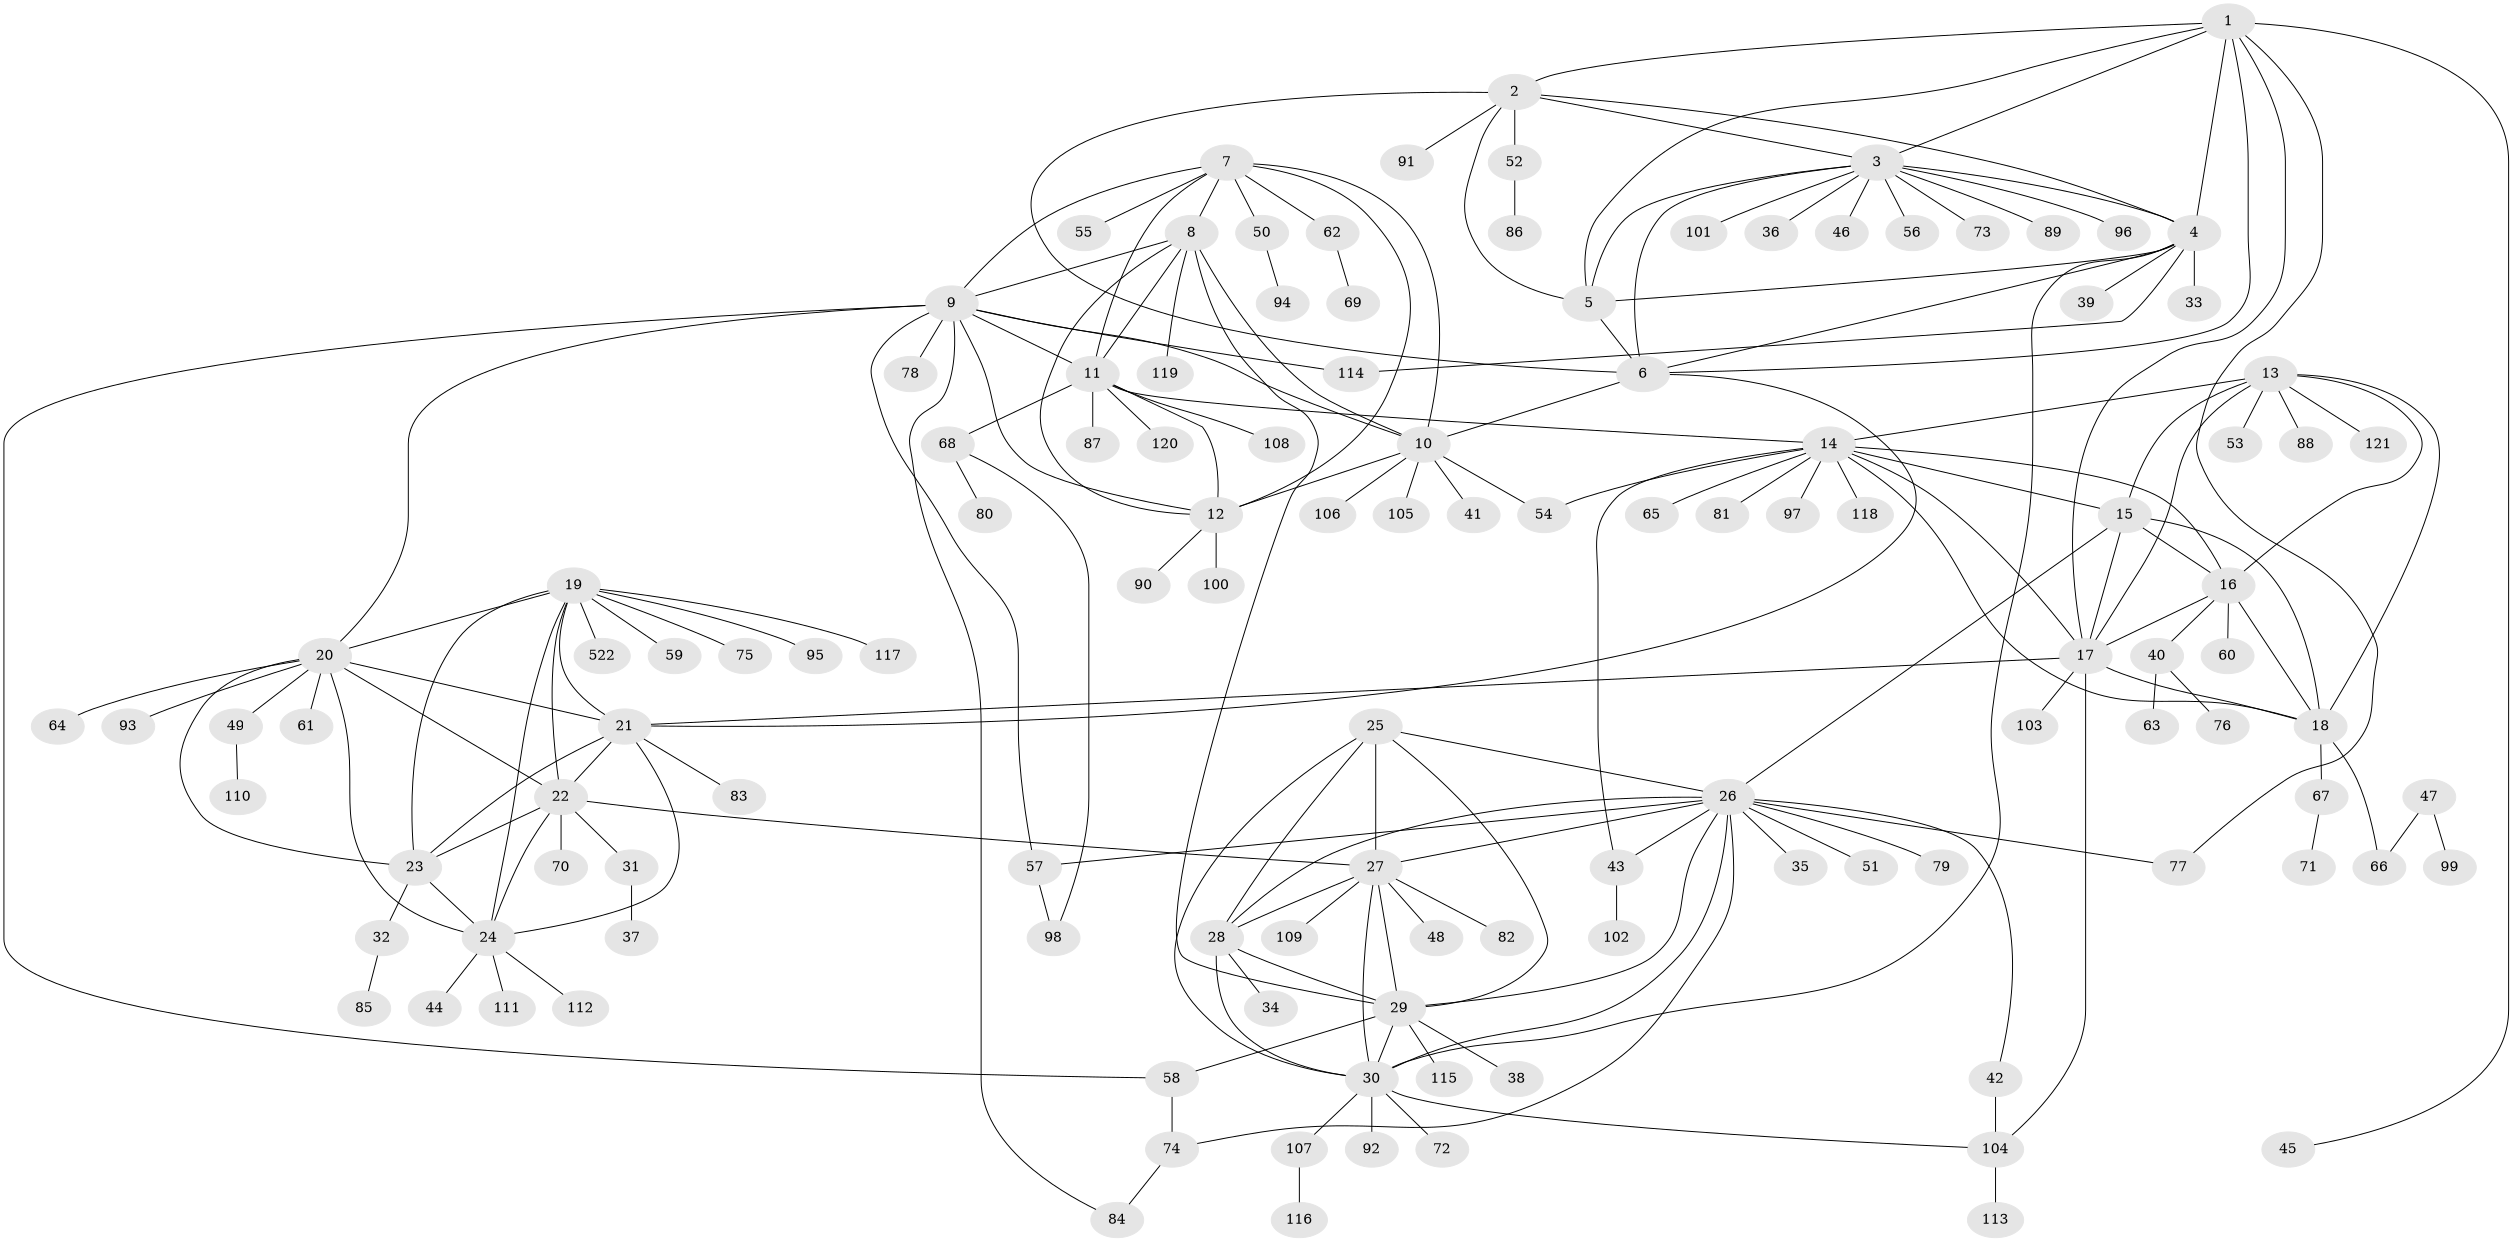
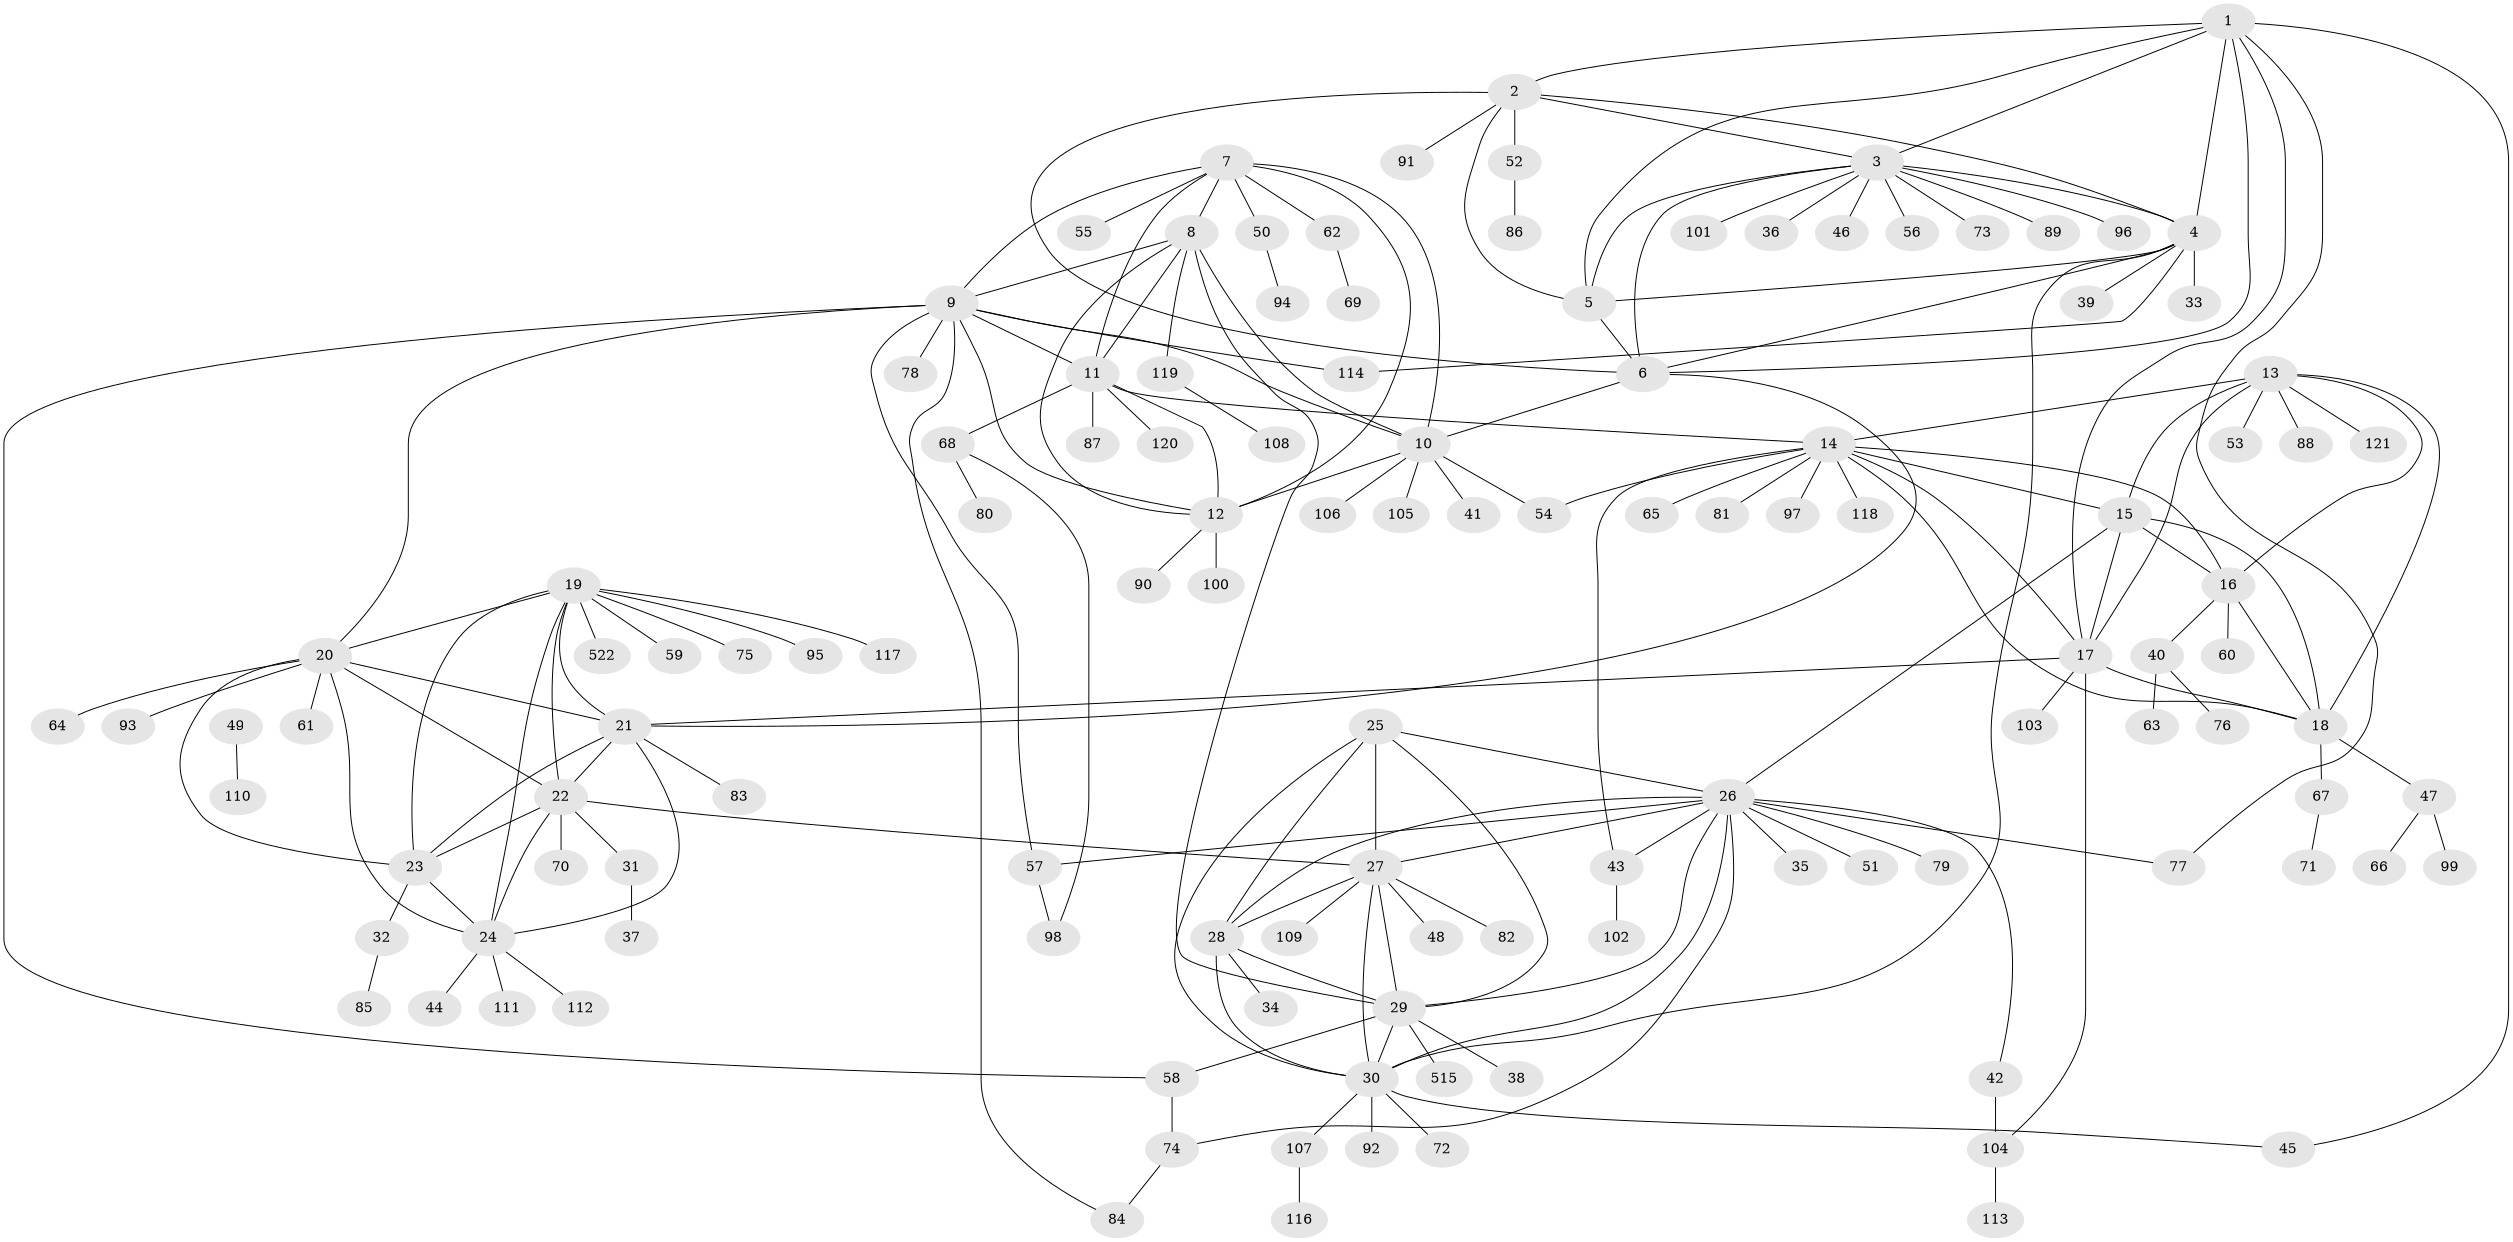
(1183, 410) -> (1223, 410)
(2157, 621) -> none
(280, 691) -> none
(2362, 793) -> (2375, 762)
(1444, 1079) -> (1444, 1079)
(1678, 1130) -> (1826, 1126)
